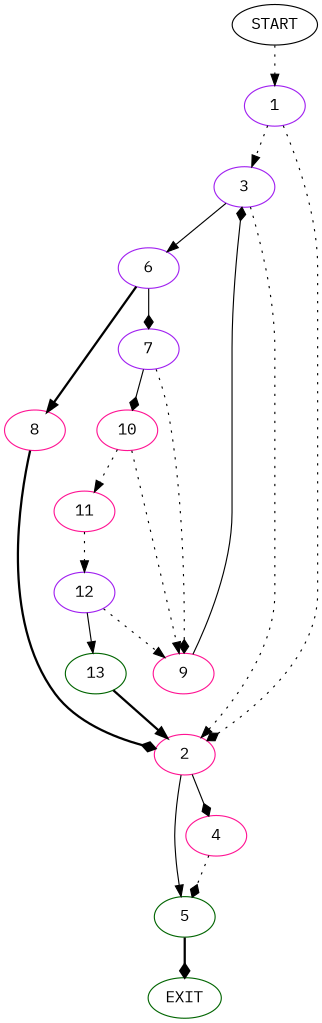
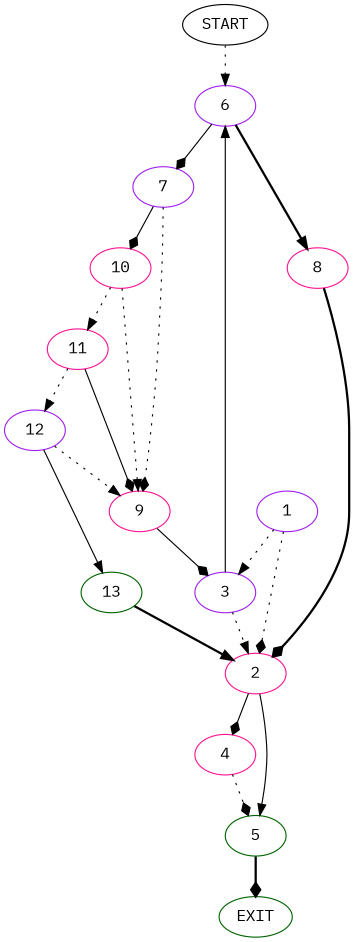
(275, 60) -> (225, 60)
none -> (106, 424)
